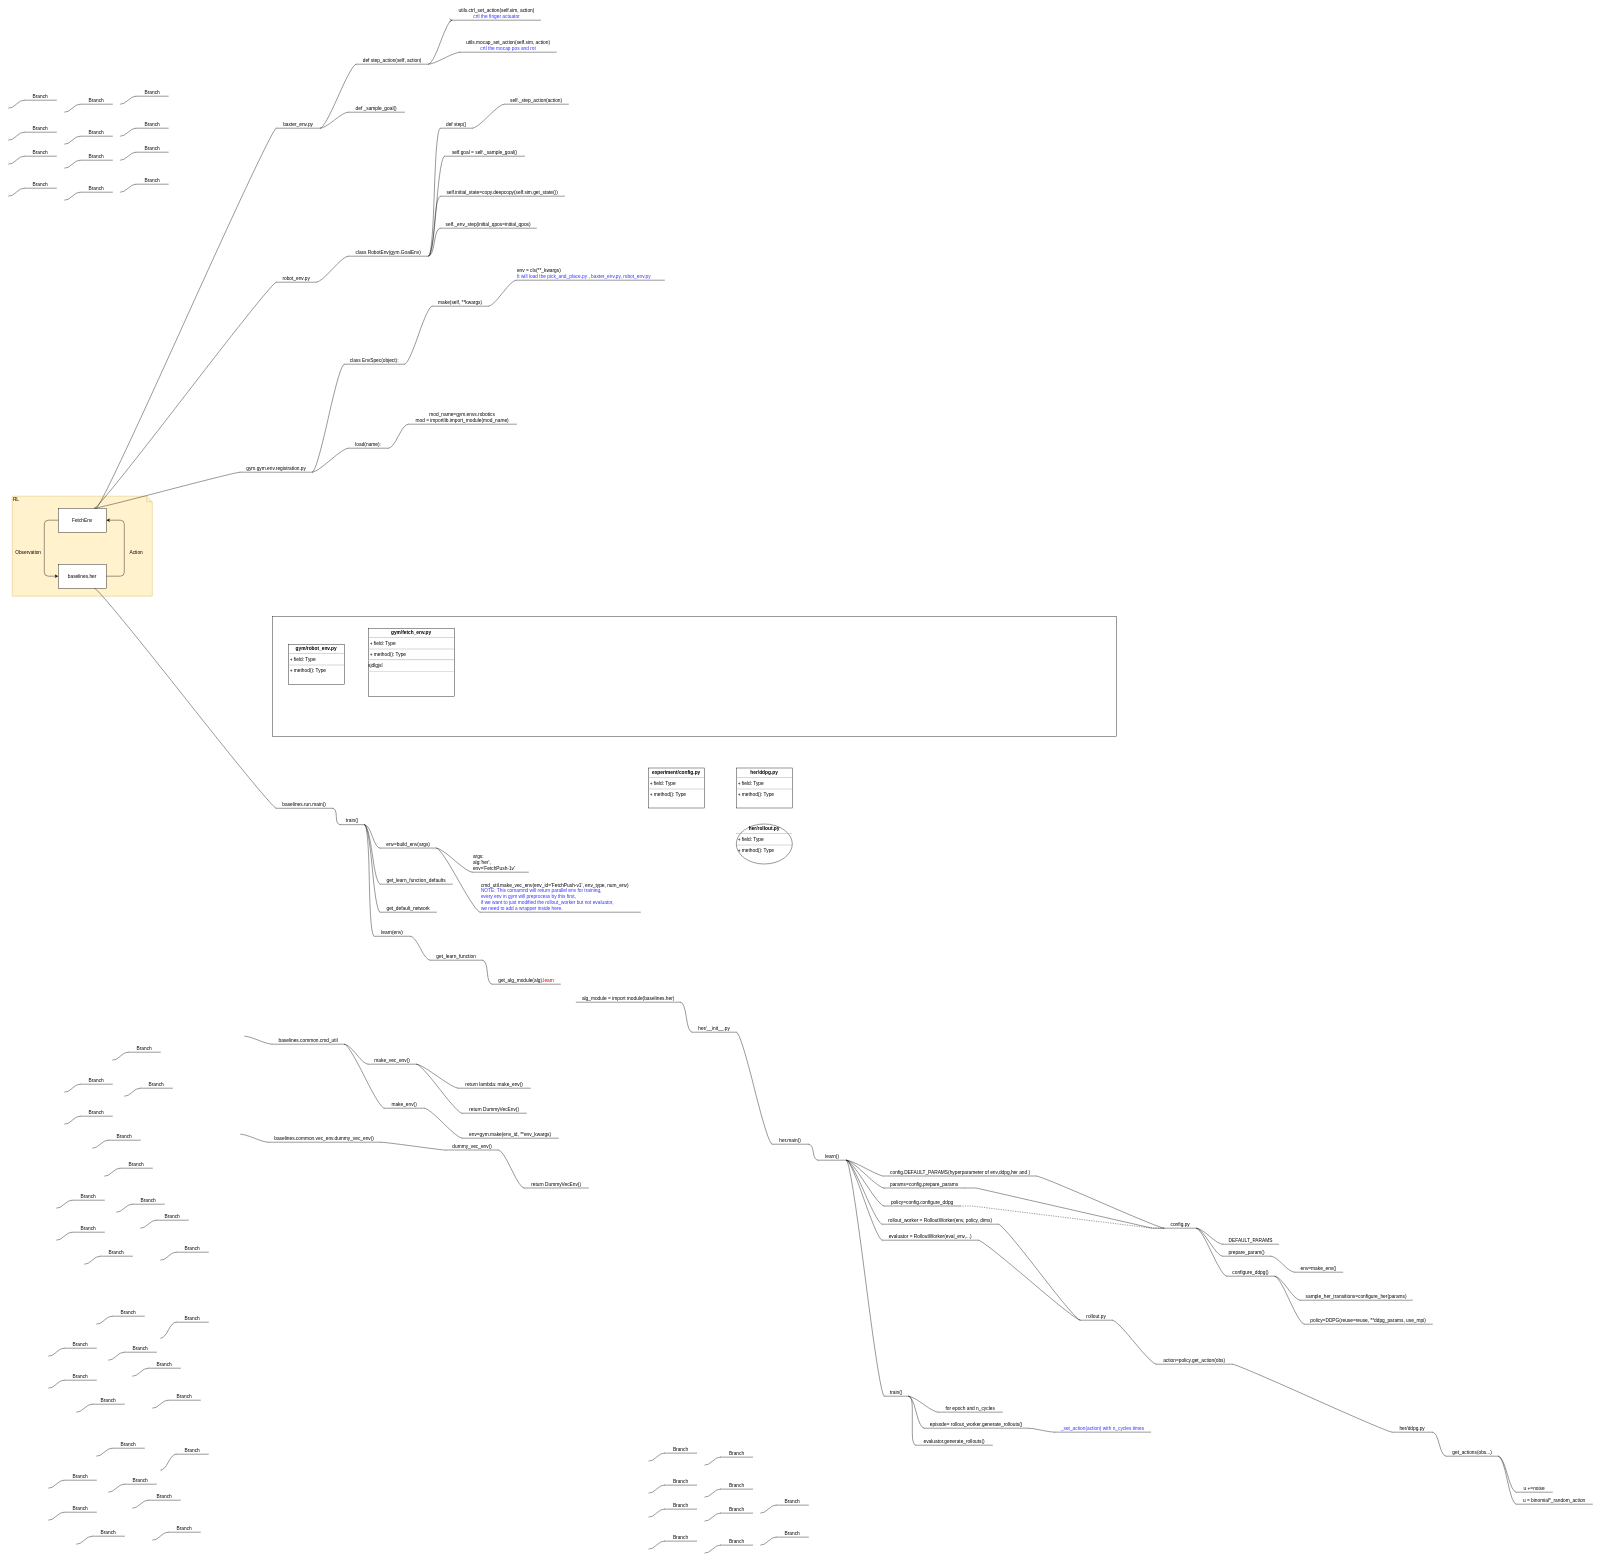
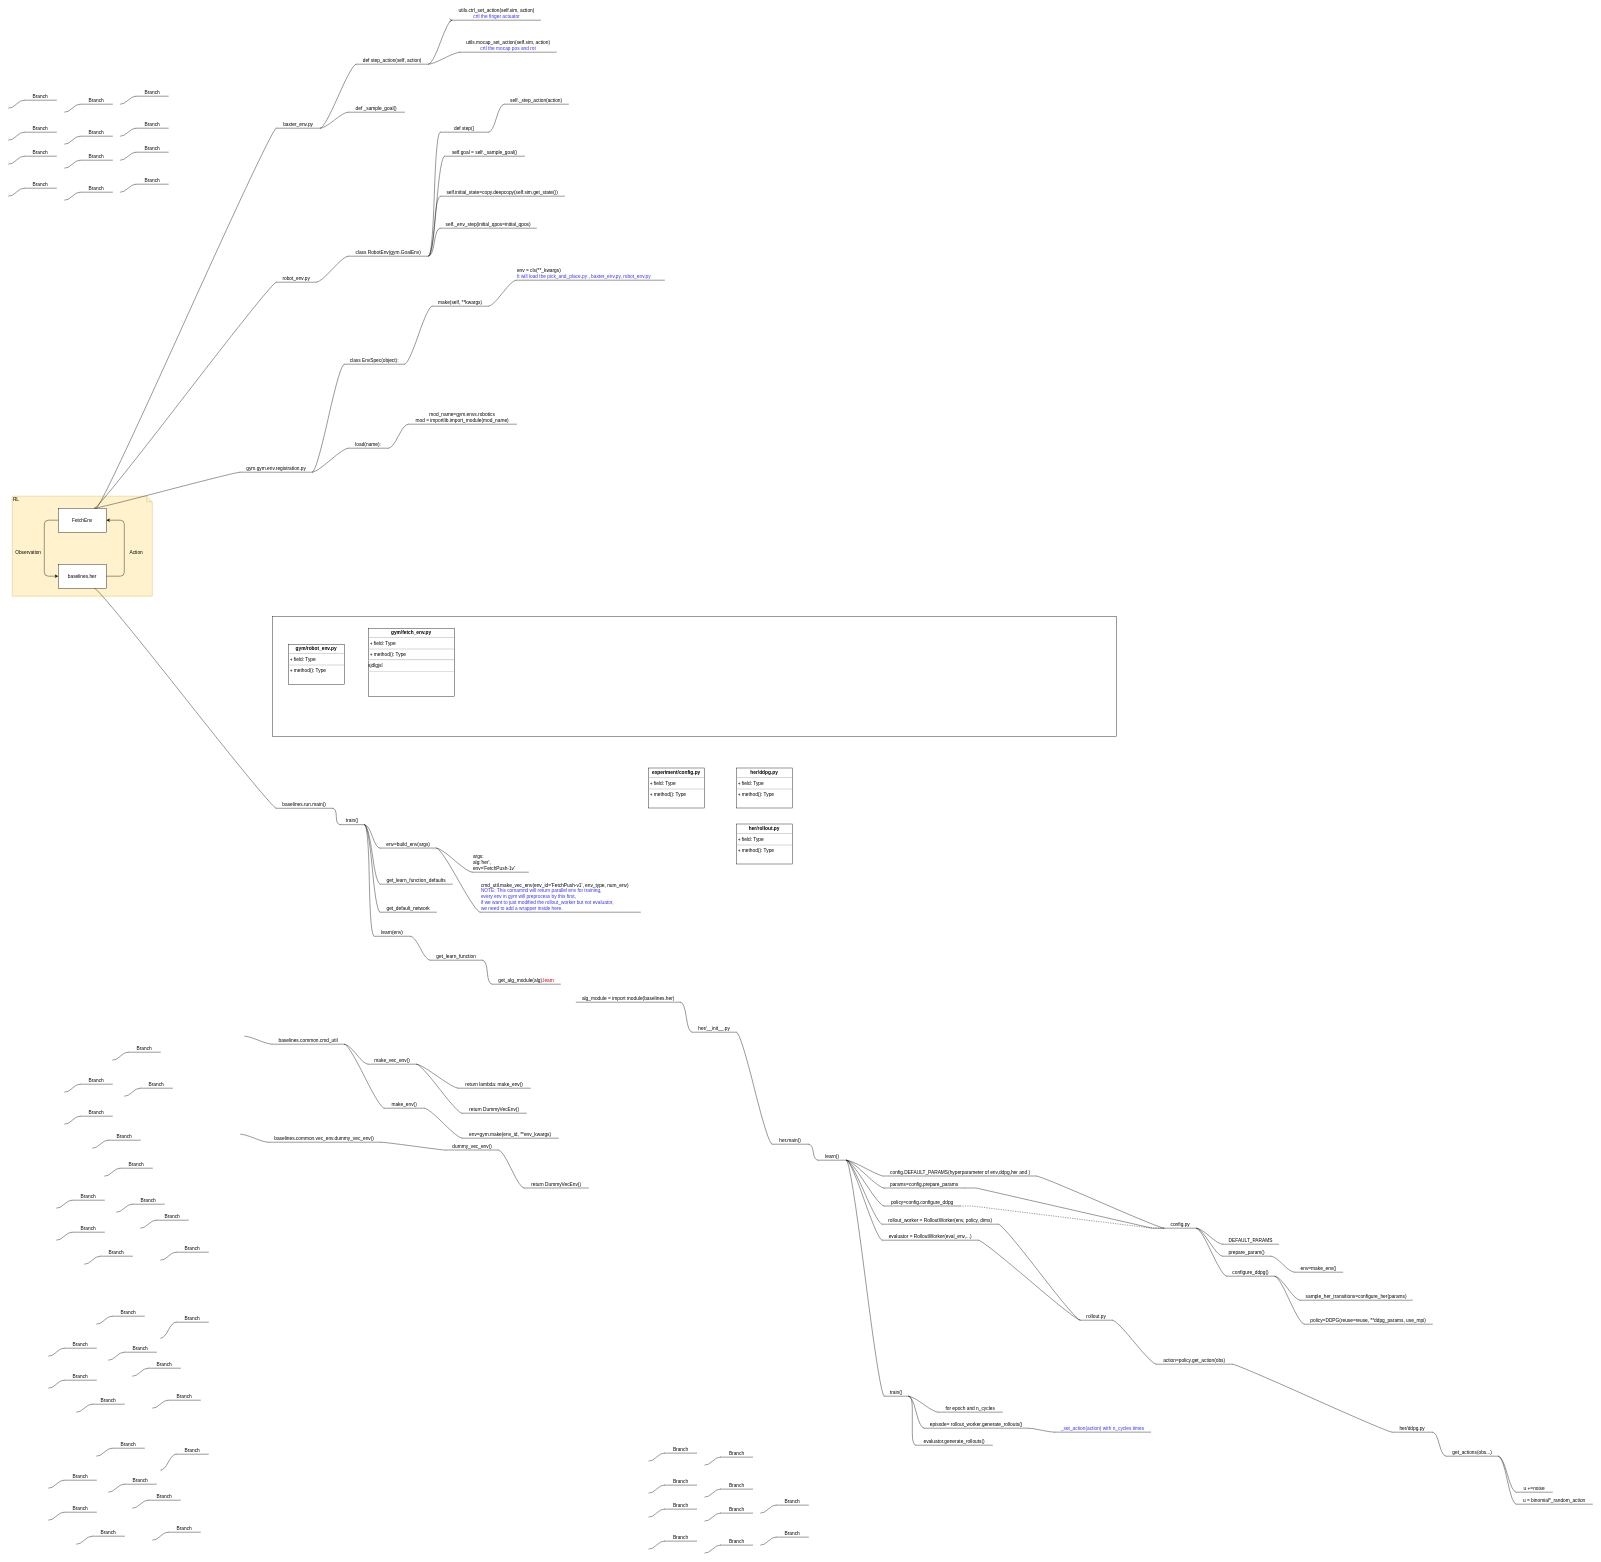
(456, 124) -> (464, 126)
(764, 844) -> (764, 844)
